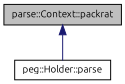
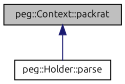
(63, 15) -> (63, 15)
